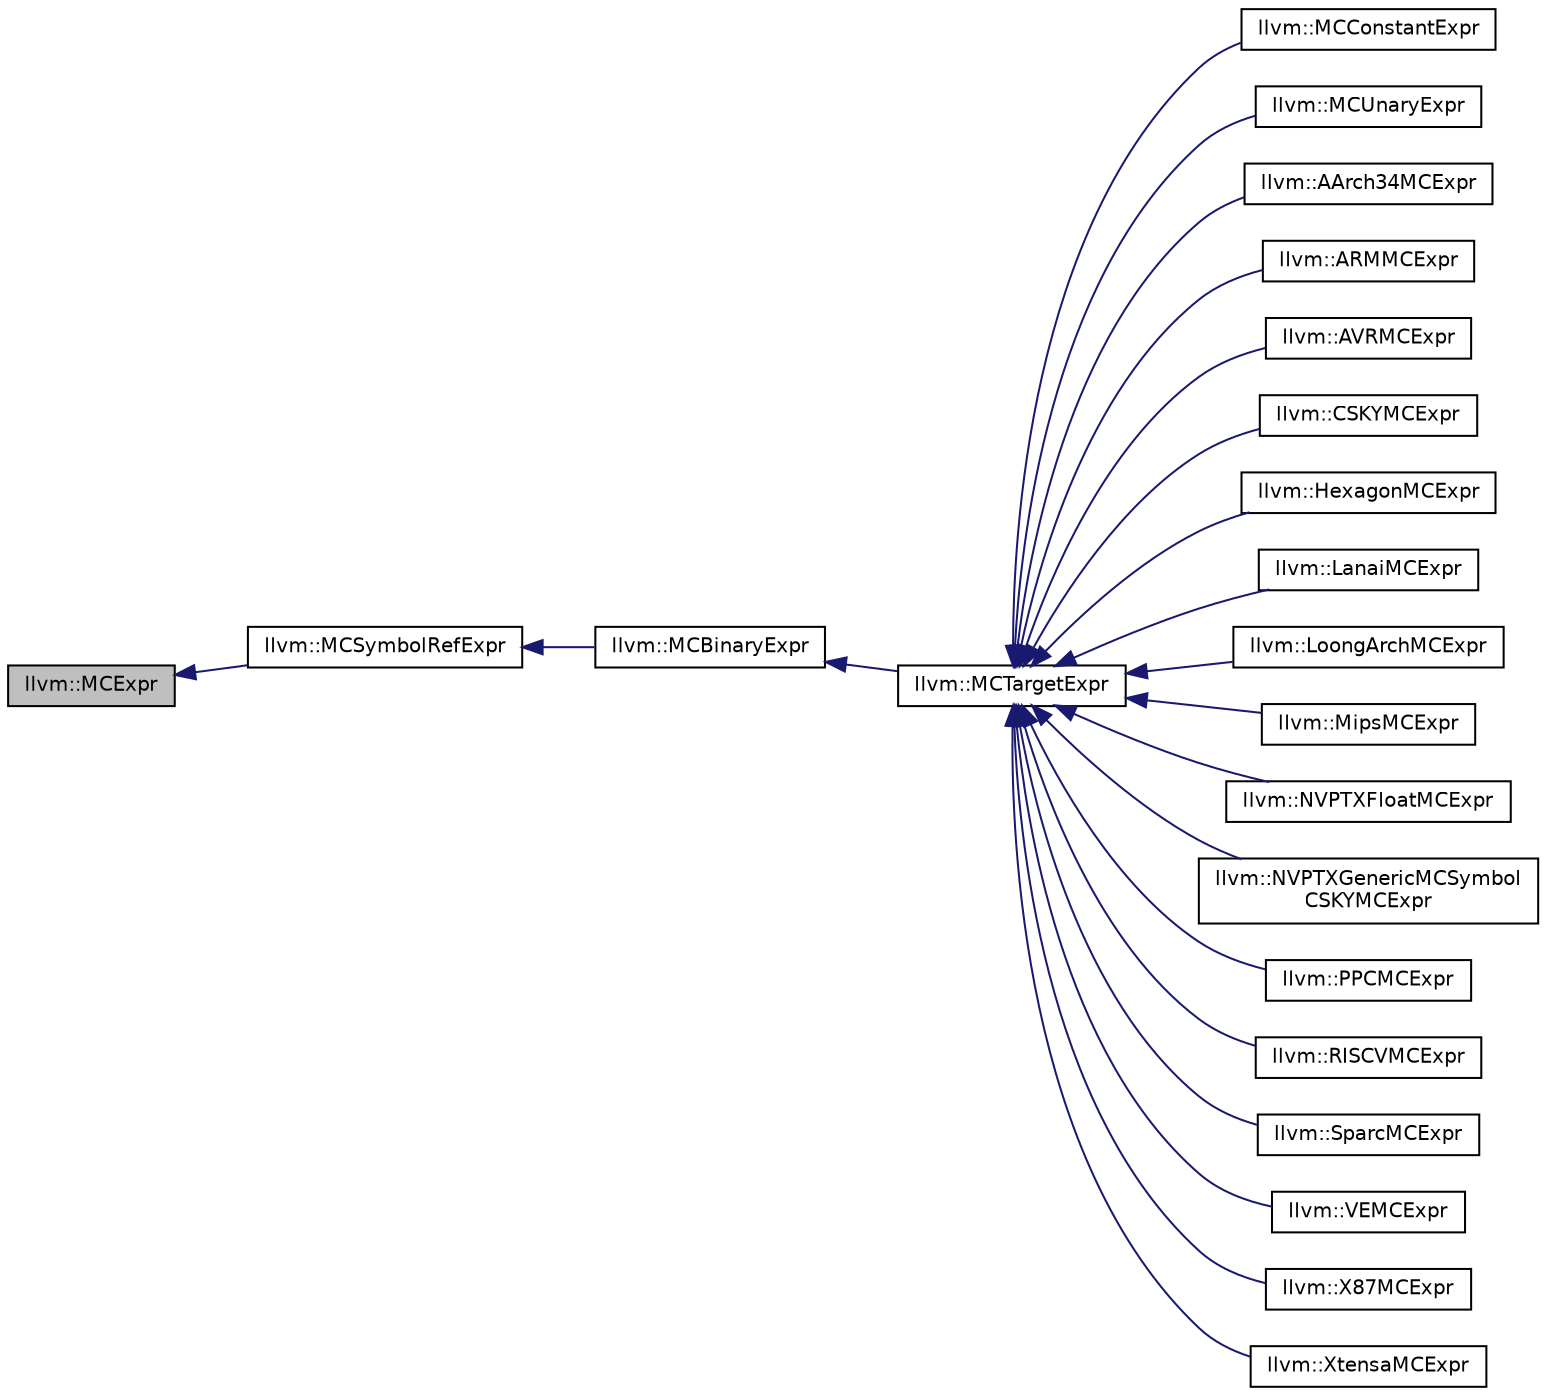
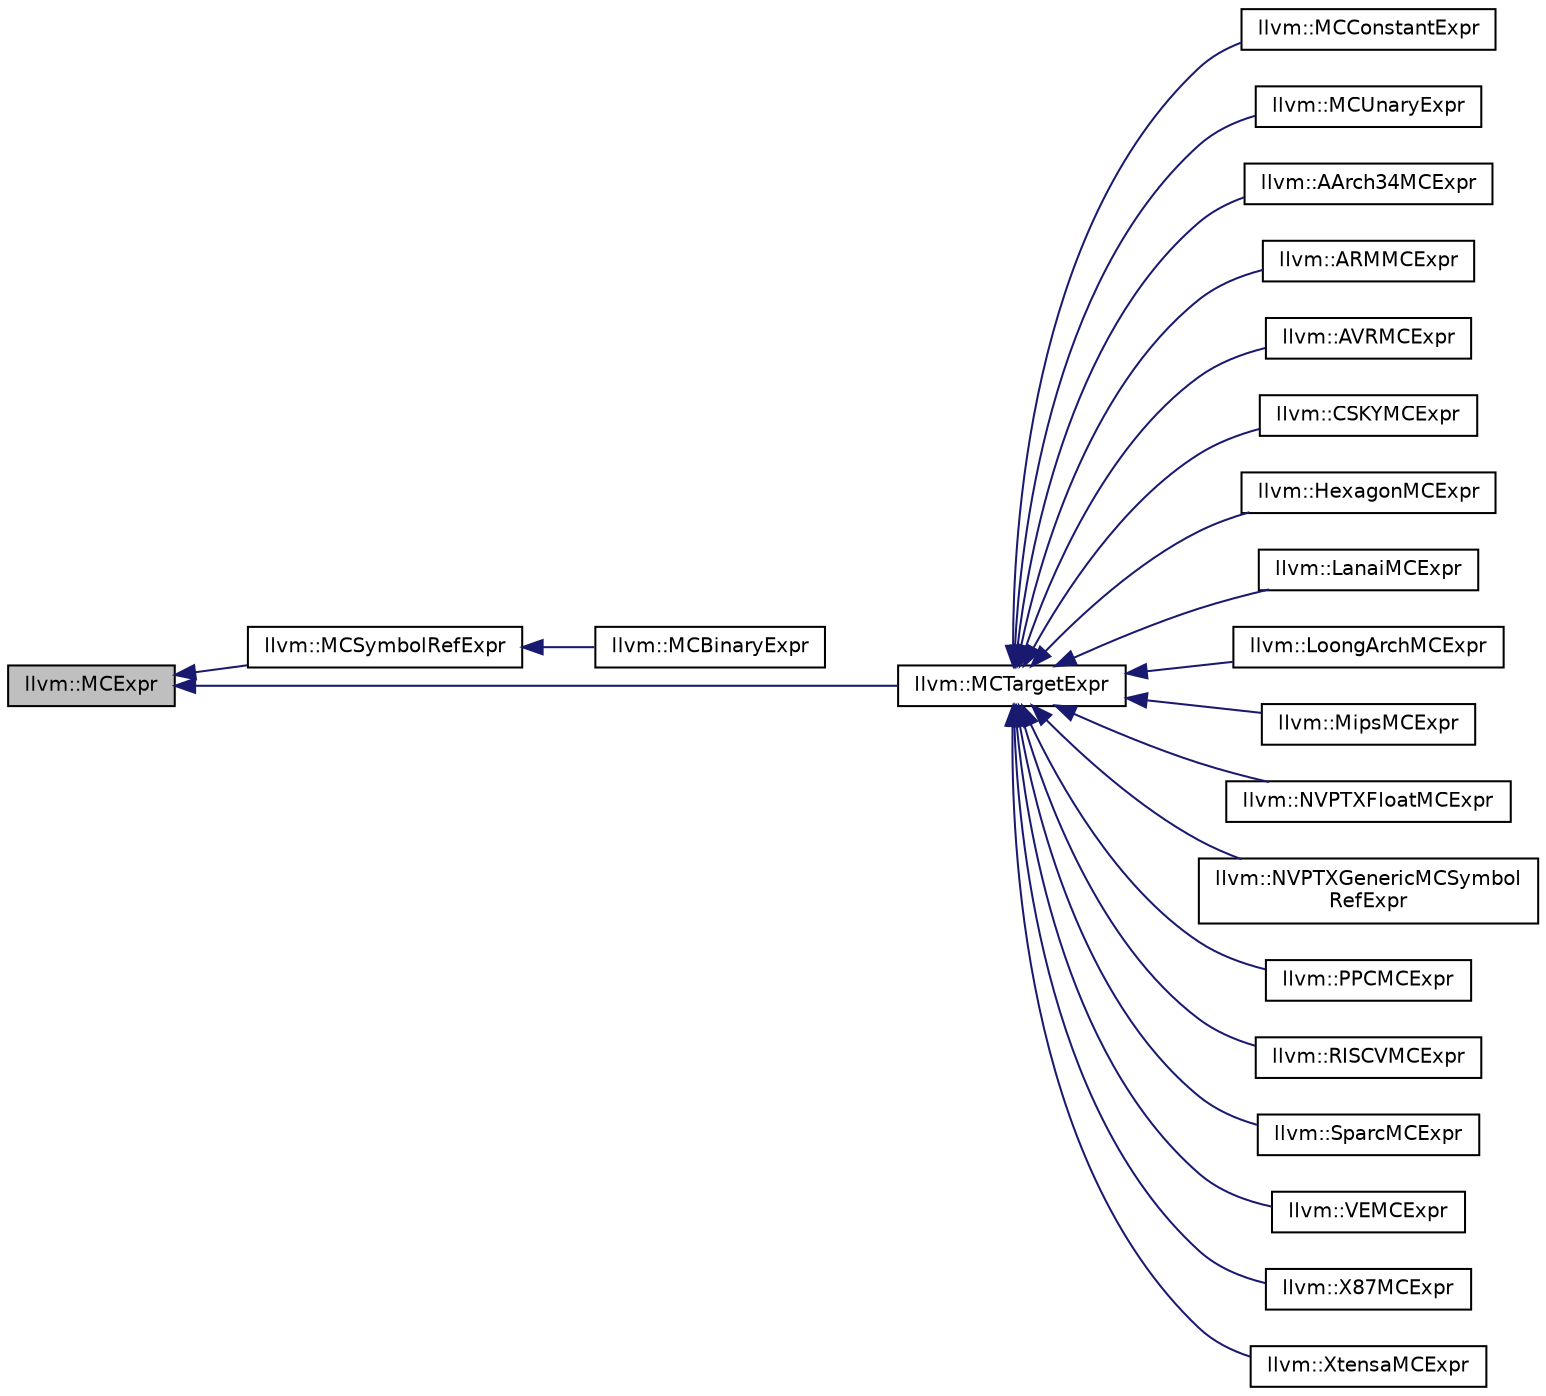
(872, 668) -> (547, 686)
(1369, 891) -> (1369, 891)
